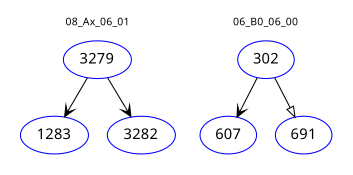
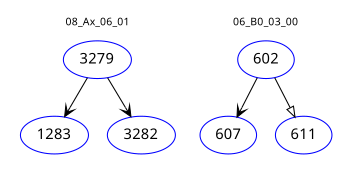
(266, 23) -> (266, 23)
(266, 60) -> (266, 60)
(304, 135) -> (304, 135)
